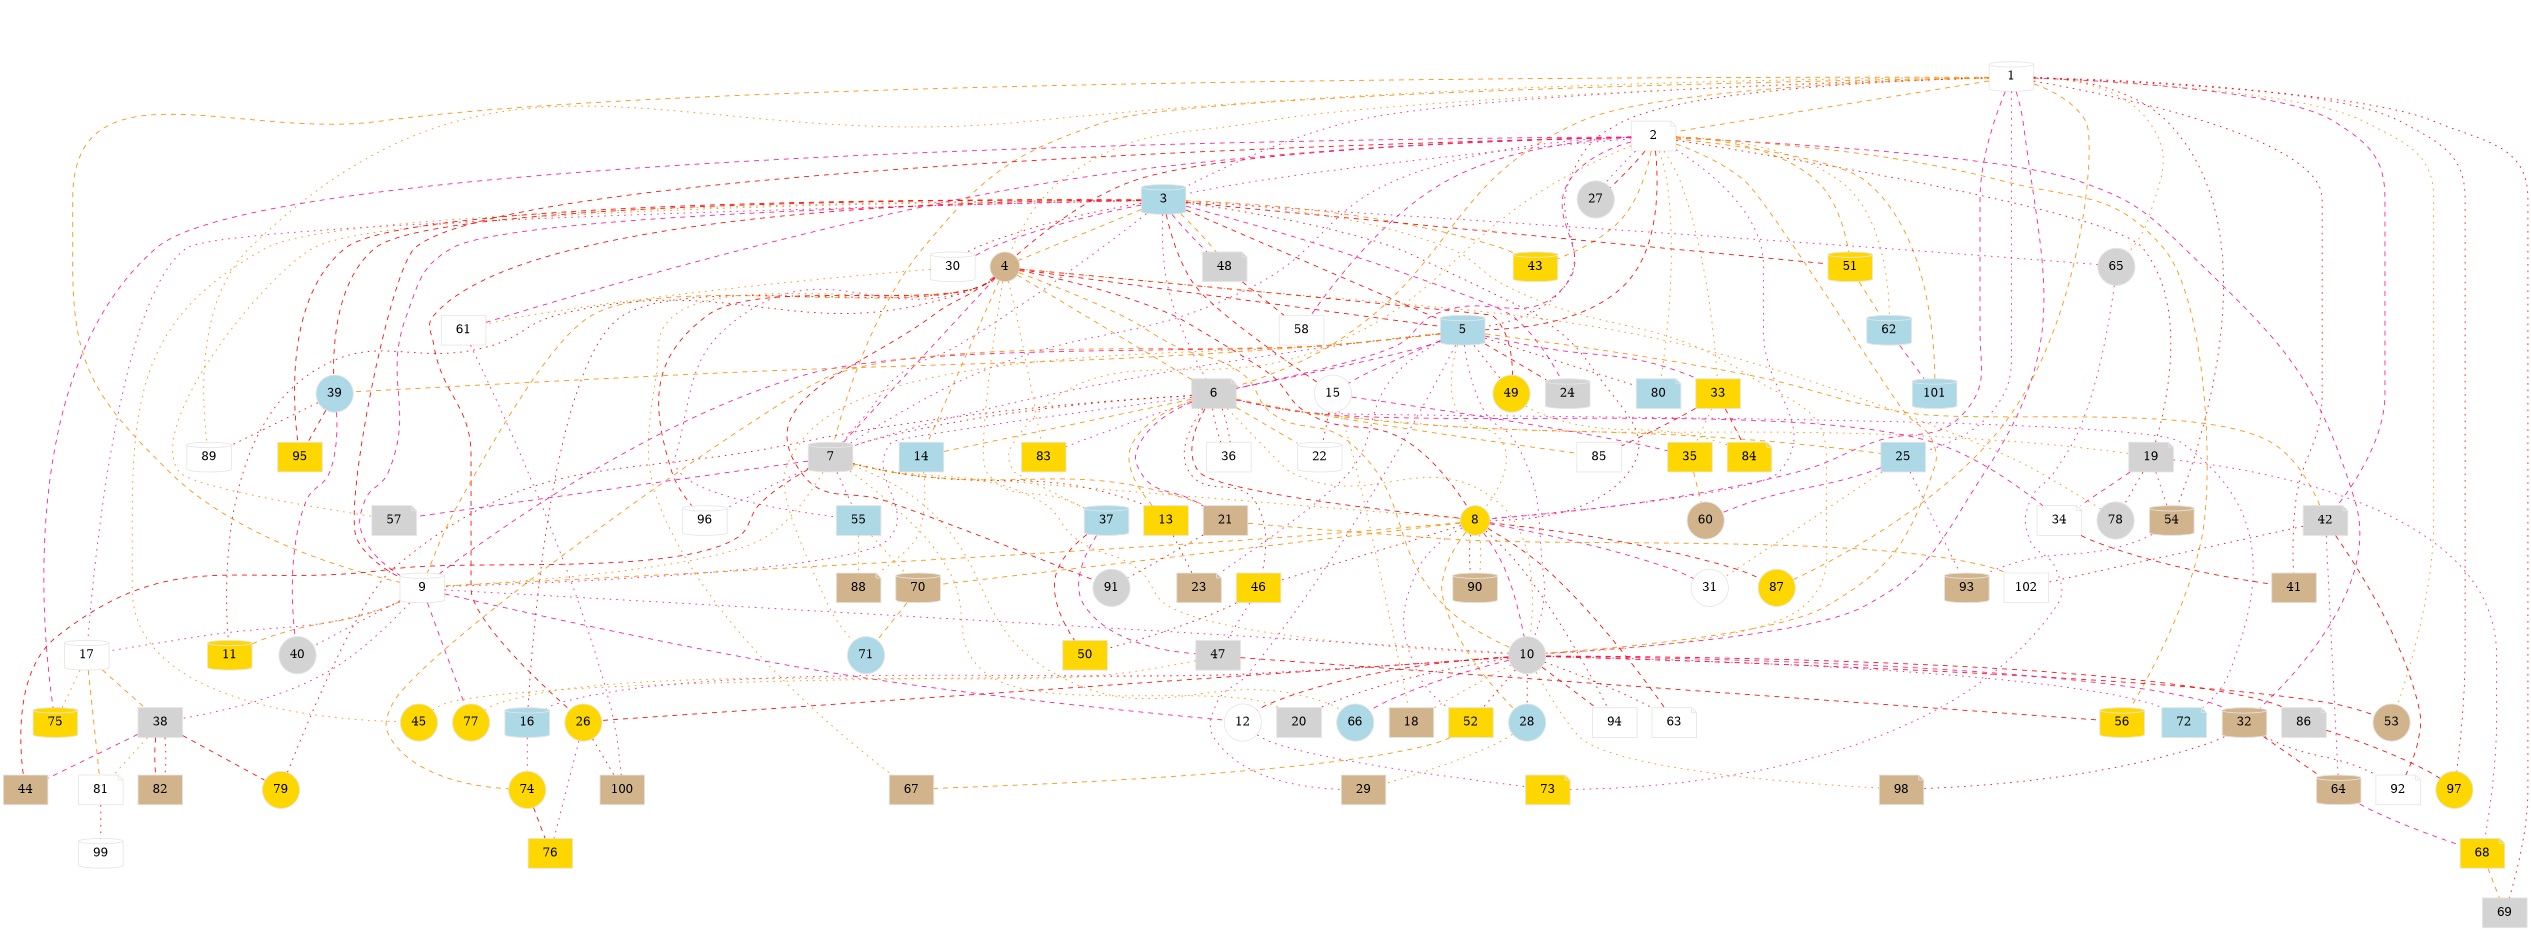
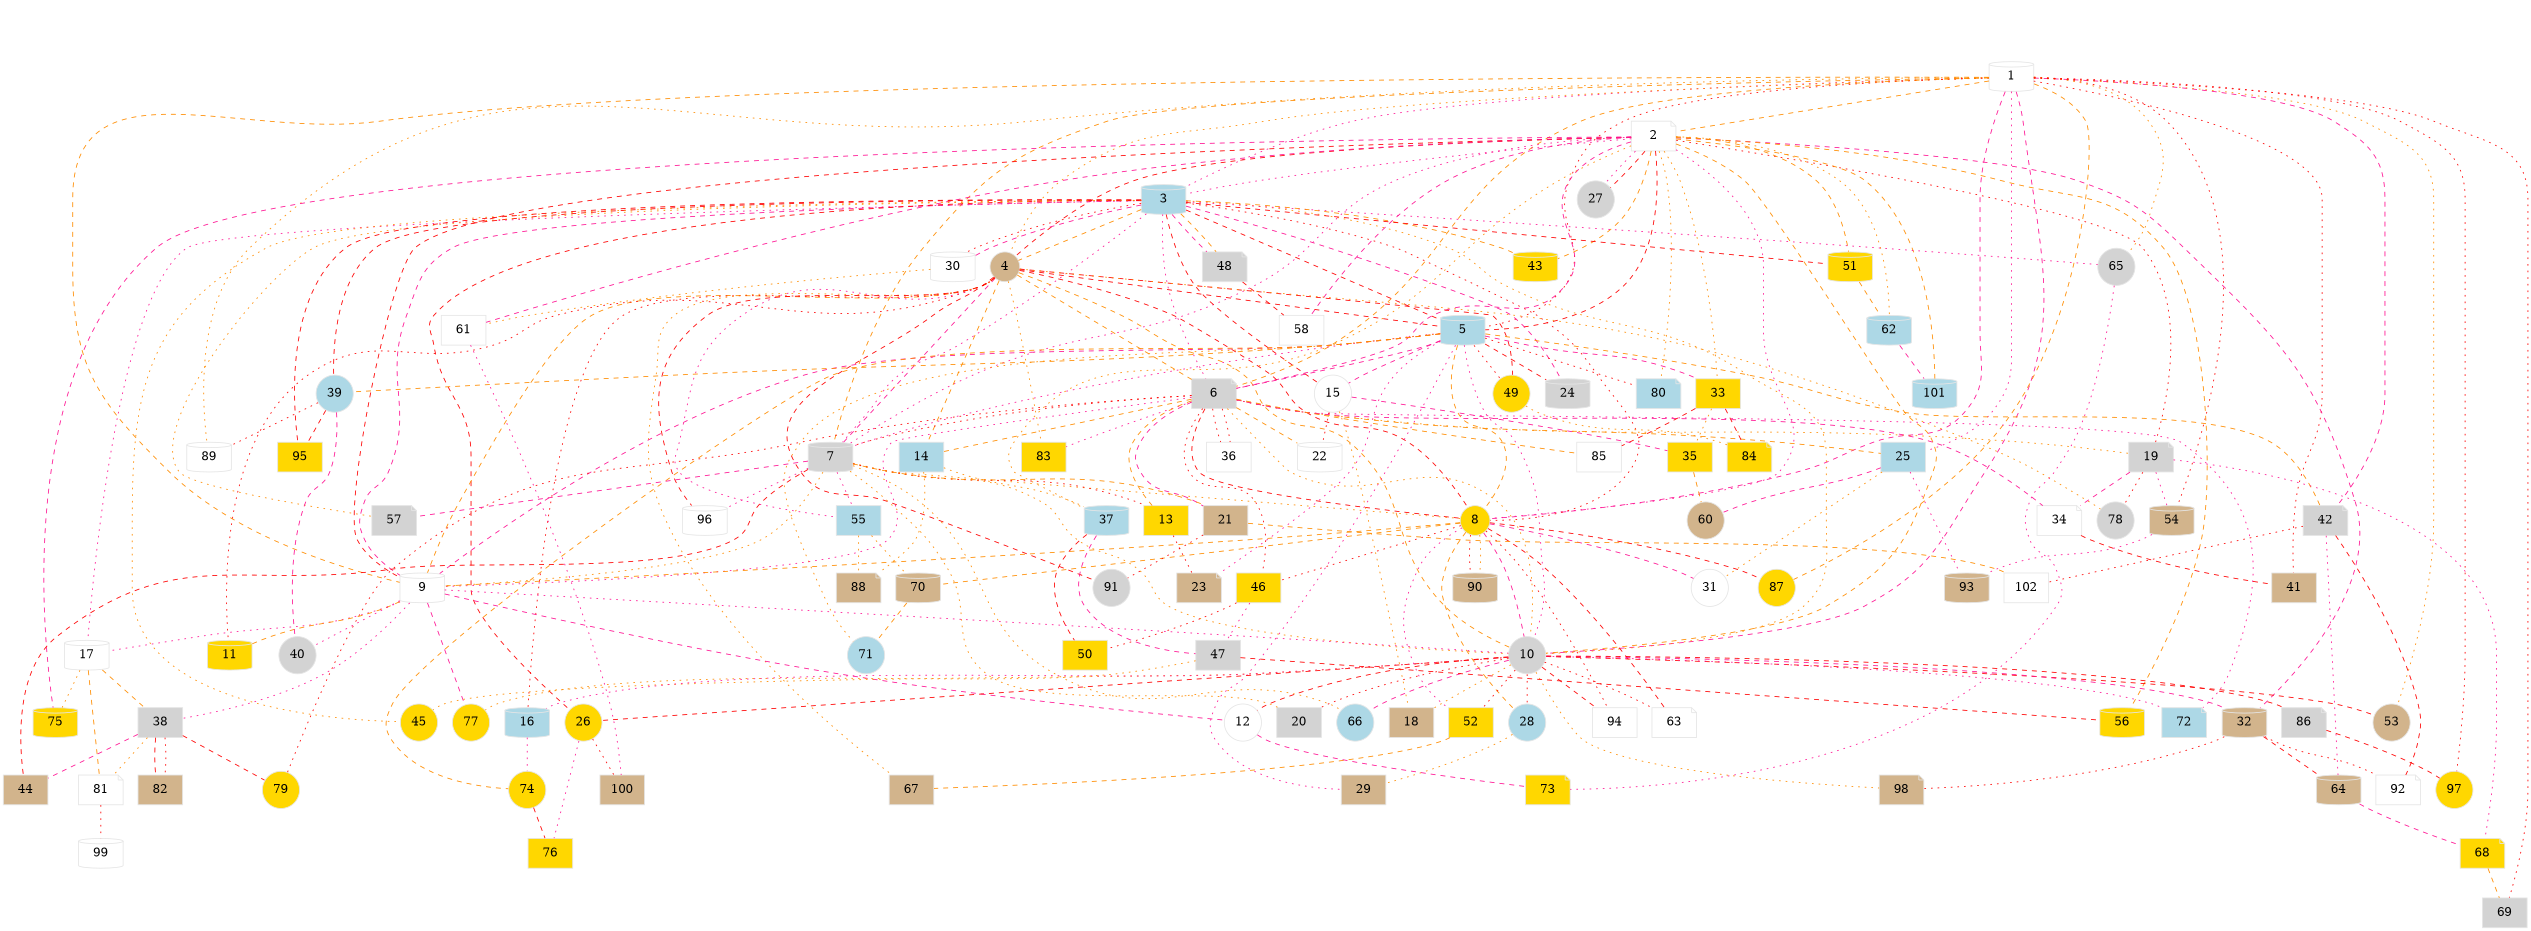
(1495, 434) -> (1495, 434)
(984, 437) -> (1025, 488)
(1390, 768) -> (1390, 768)
